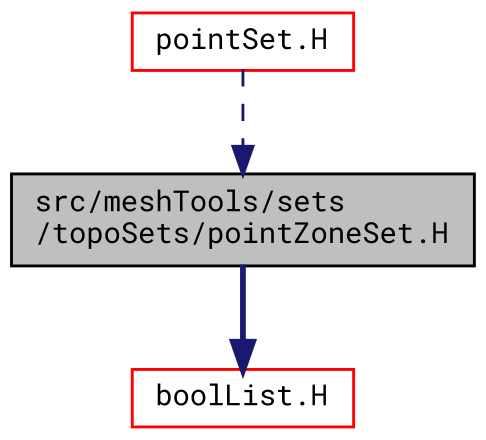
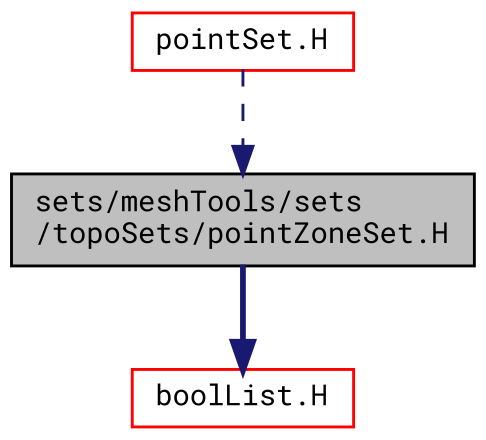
(243, 220) -> (243, 220)
